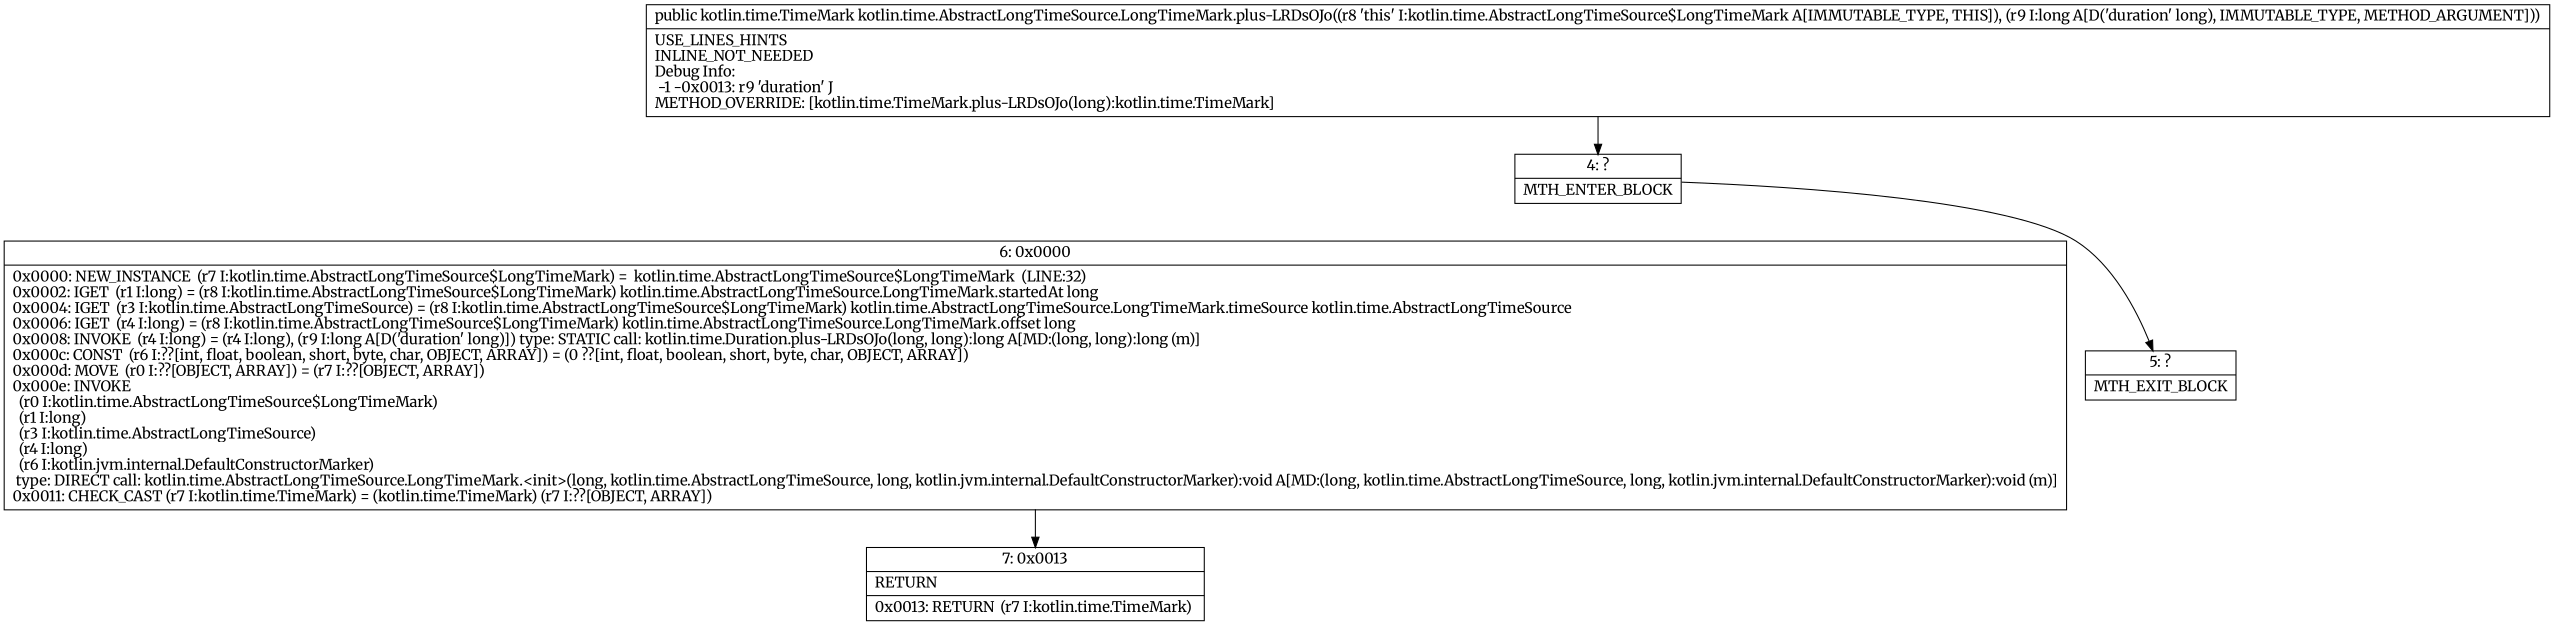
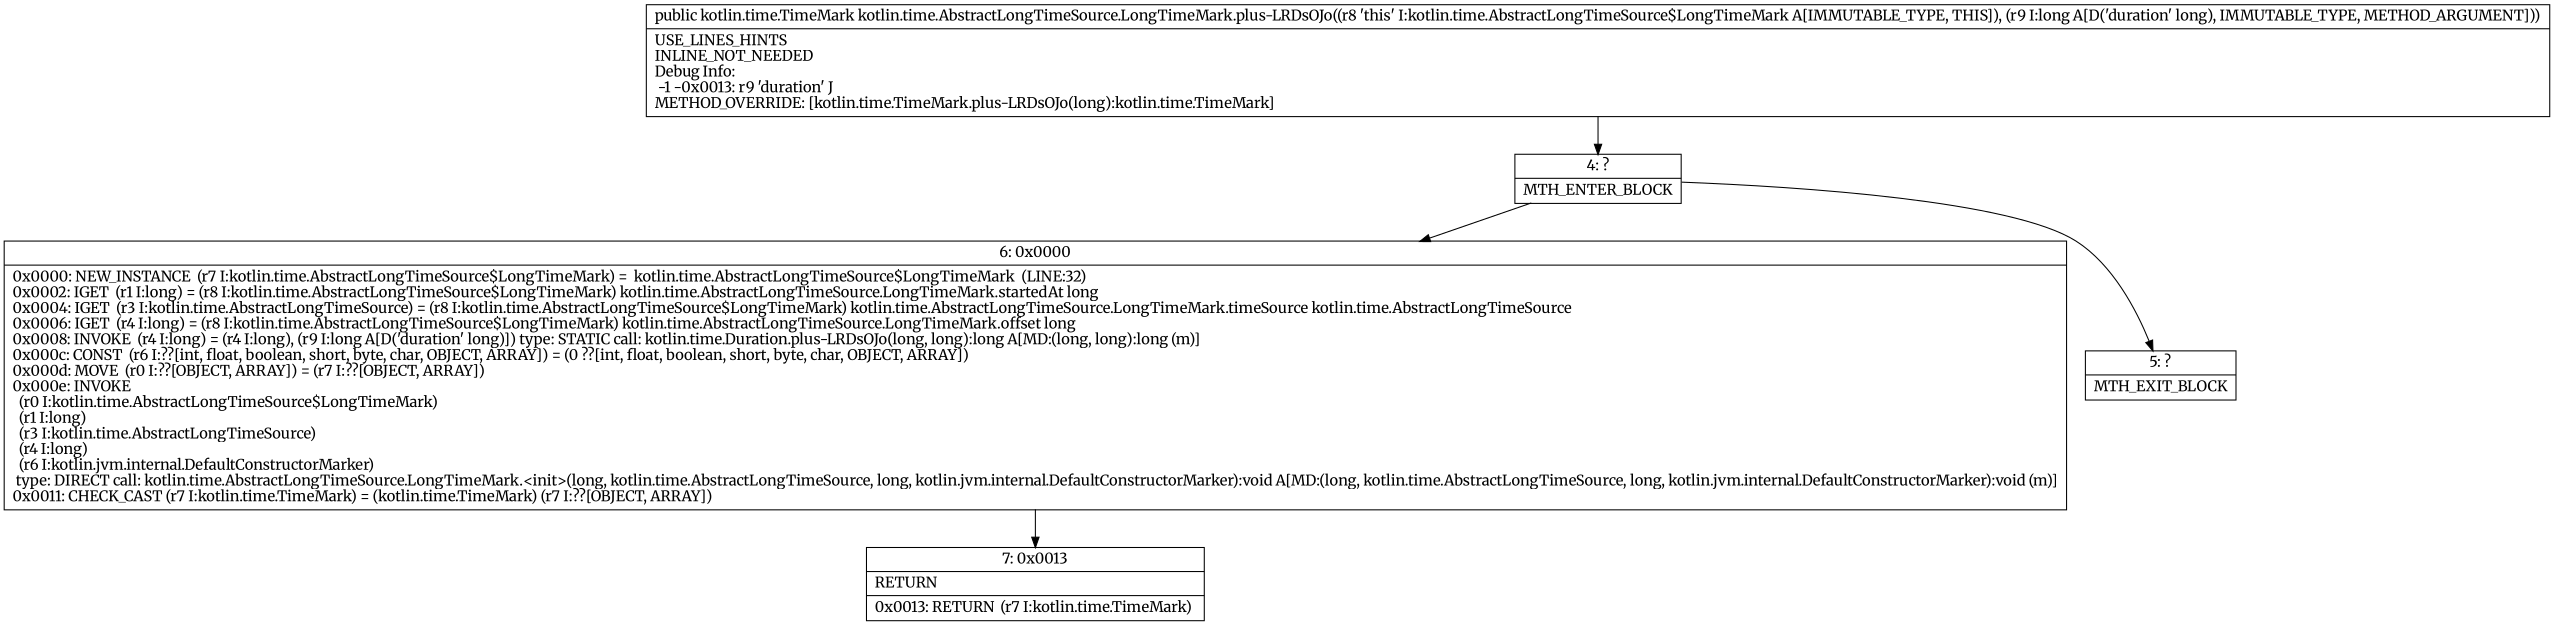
none -> (1481, 220)
